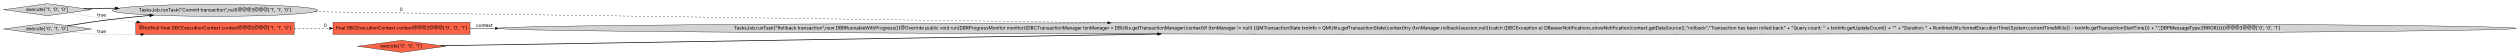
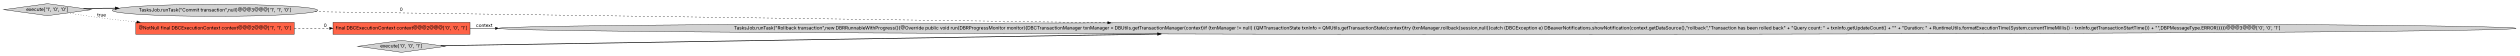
(48, 29) -> none
(402, 46) -> (402, 46)
